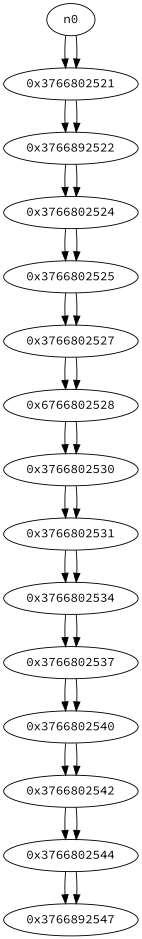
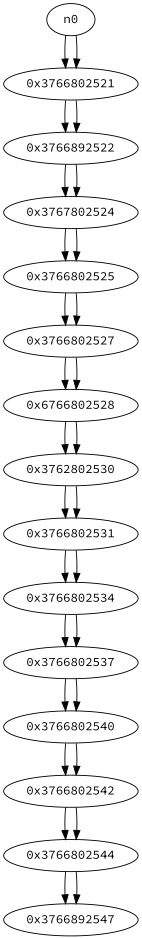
(71, 213) -> (71, 213)
(71, 470) -> (71, 470)
